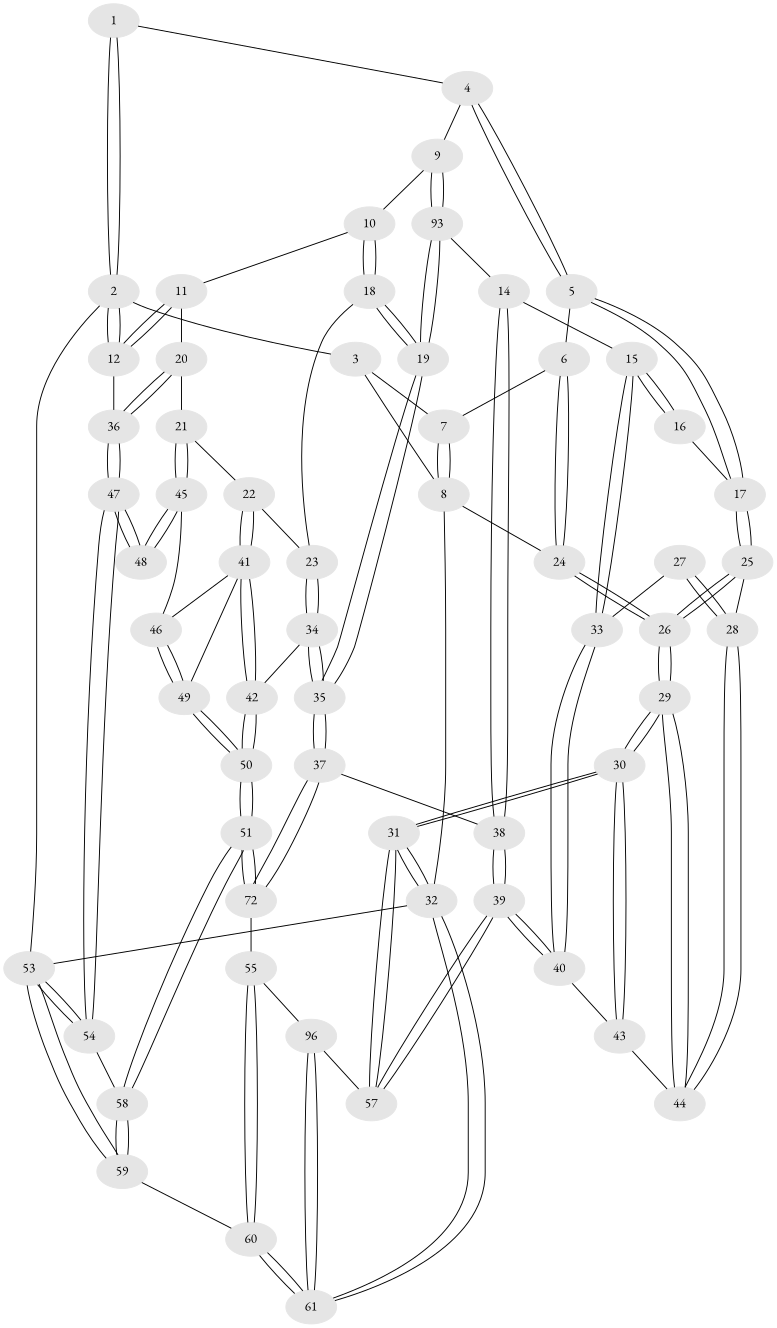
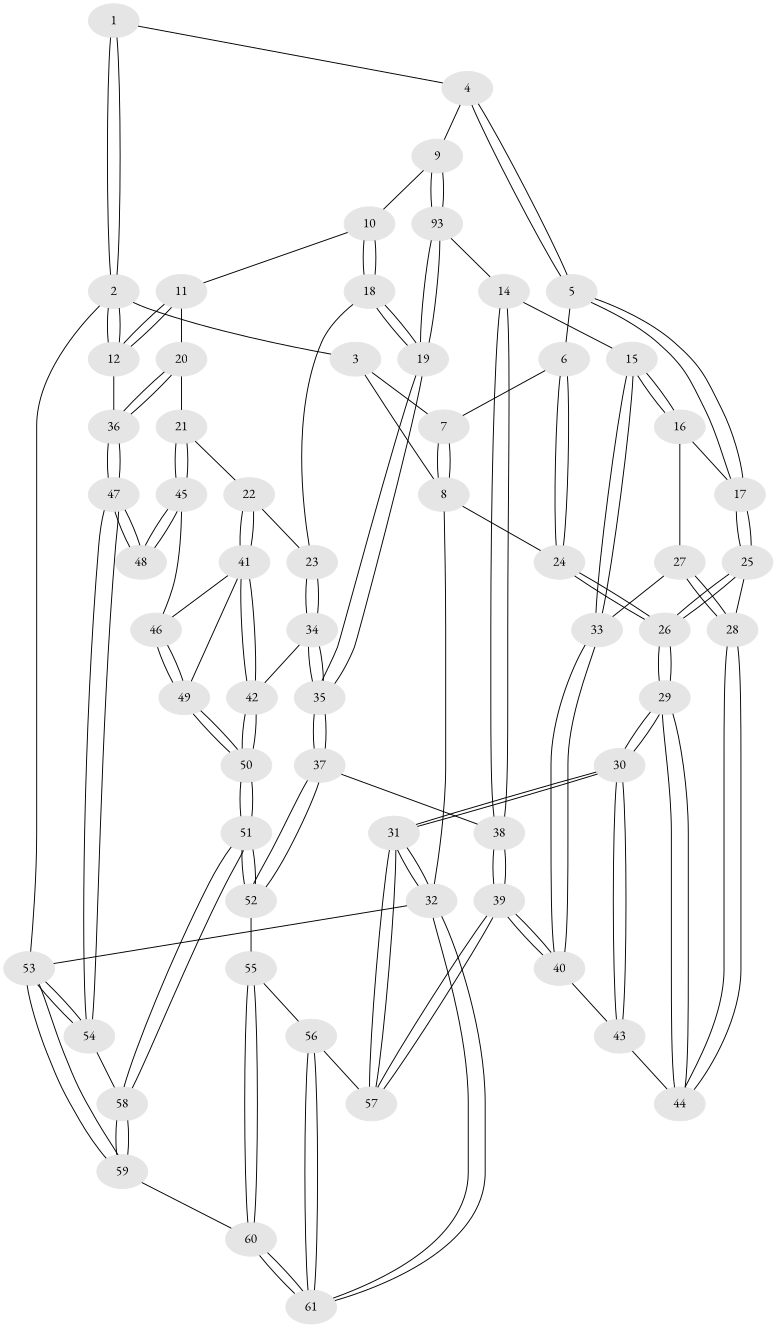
none -> (680, 495)
(251, 901) -> (251, 901)
(311, 1036) -> (311, 1036)
